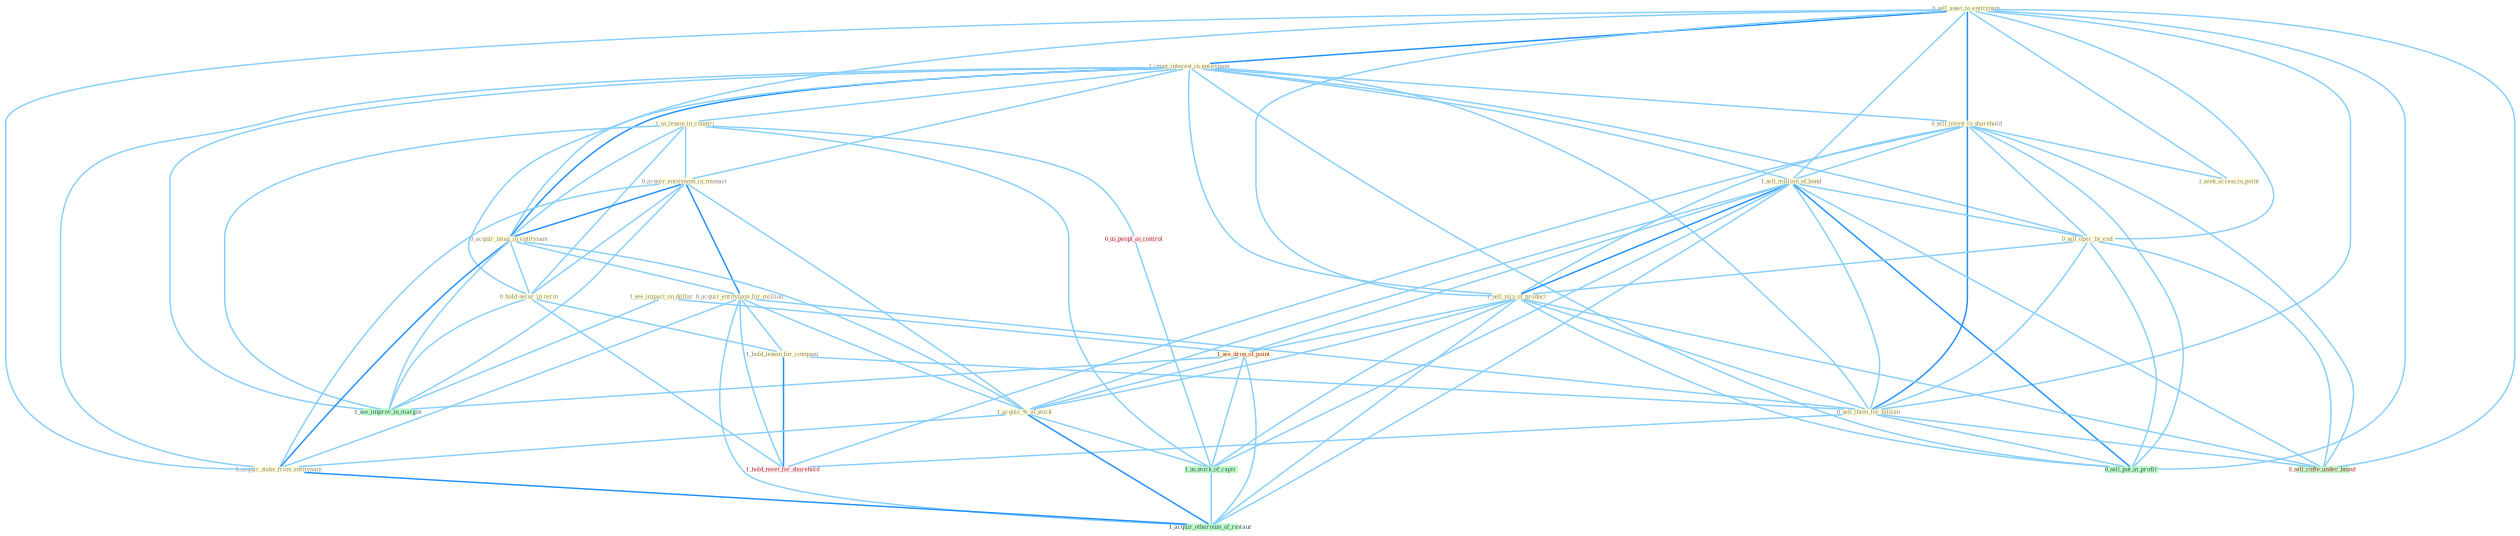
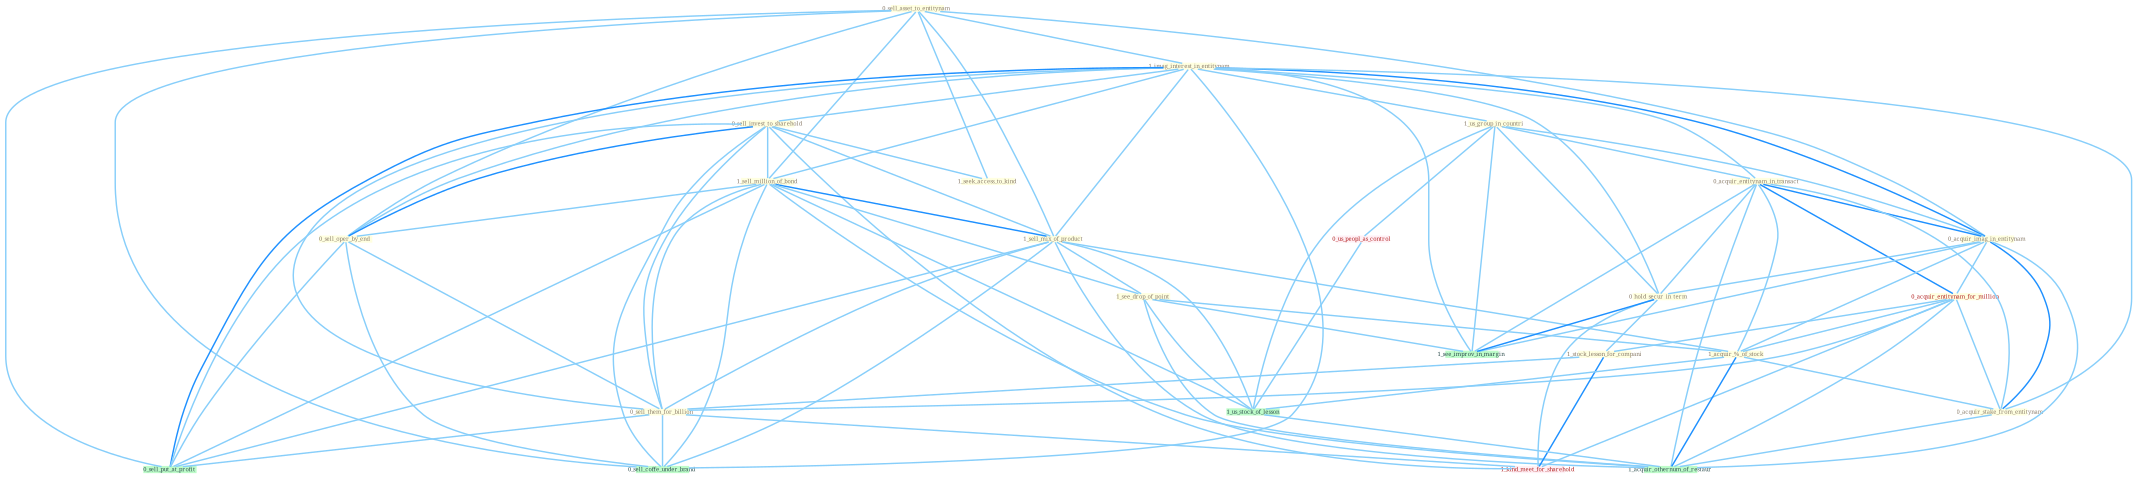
(702, 36) -> none
(1468, 45) -> (1053, 37)
(1967, 66) -> none
(686, 124) -> (1495, 124)
(2028, 181) -> (545, 161)
(2230, 181) -> (988, 181)
(2350, 242) -> none
(1803, 268) -> none
(1967, 289) -> (647, 280)
(663, 297) -> none
(740, 297) -> (1956, 297)
(1387, 297) -> none
(1953, 319) -> (469, 325)
none -> (1707, 323)
(442, 337) -> (1566, 325)
(784, 354) -> (1604, 354)
(1244, 354) -> (1144, 297)
(1742, 380) -> (495, 131)
none -> (1982, 438)
none -> (1112, 451)
(784, 470) -> (1538, 470)
(1211, 470) -> (1253, 412)
(2323, 470) -> (663, 470)
(746, 498) -> (1836, 441)
